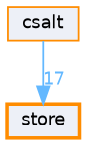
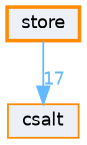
(43, 64) -> (43, 64)
